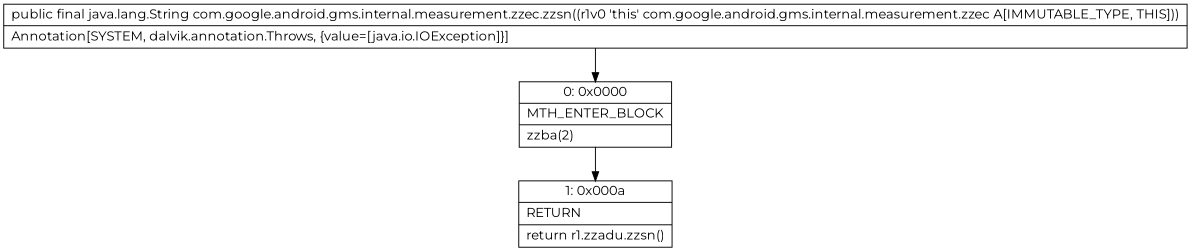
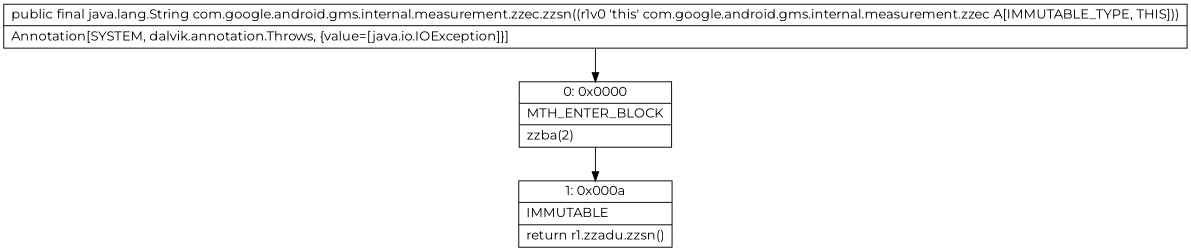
(554, 213) -> (567, 213)
